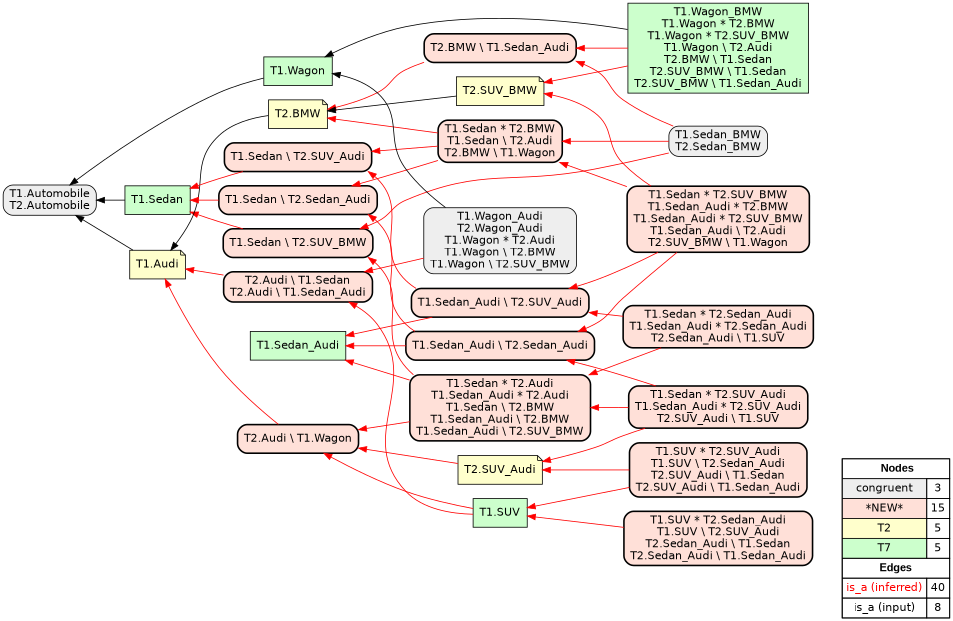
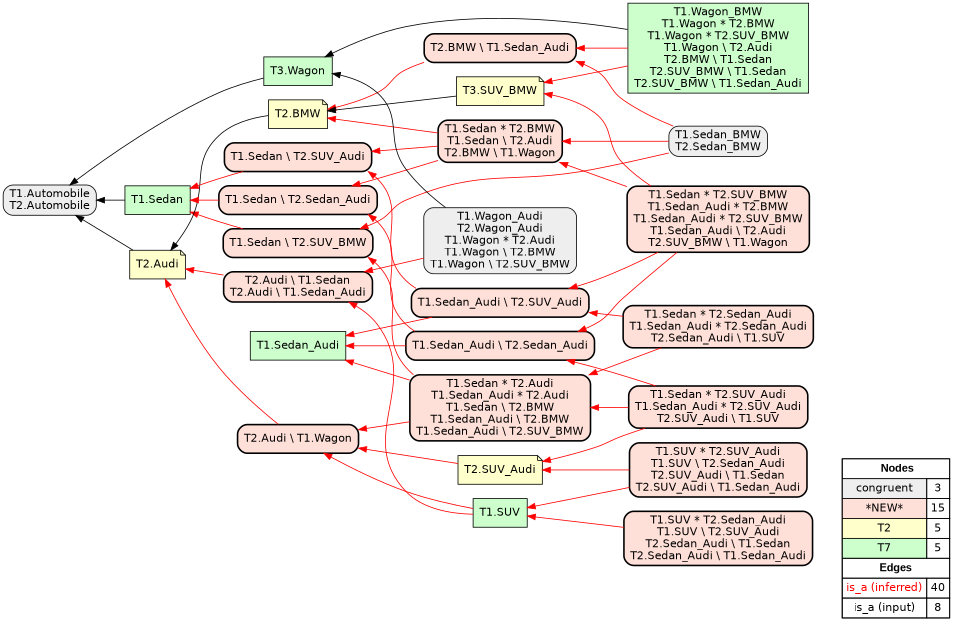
(298, 71) -> (298, 71)
(500, 91) -> (500, 91)
(158, 265) -> (158, 265)
